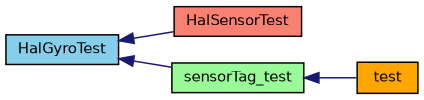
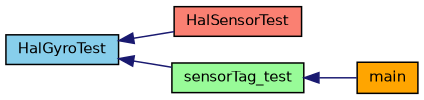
(388, 78) -> (388, 78)
